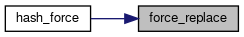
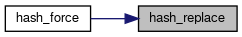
(188, 19) -> (188, 19)
